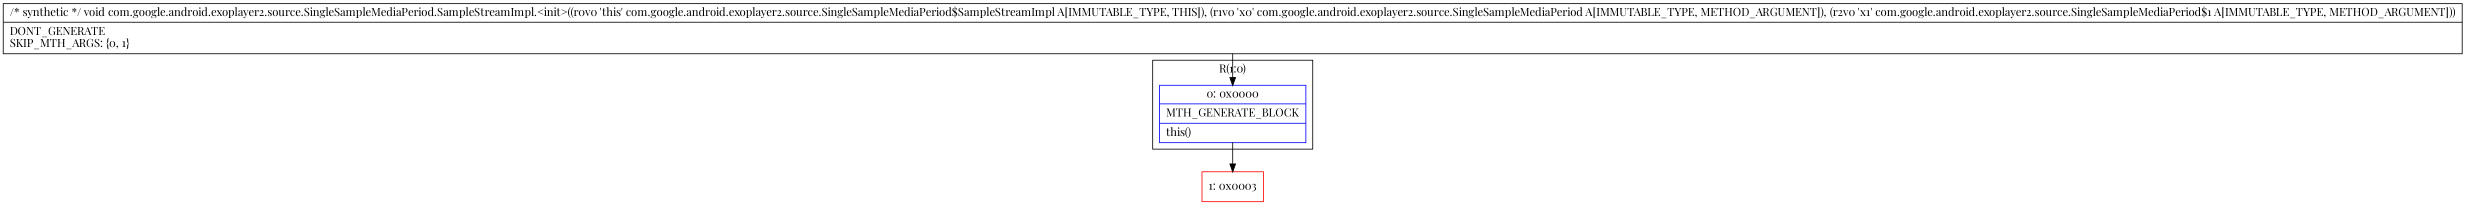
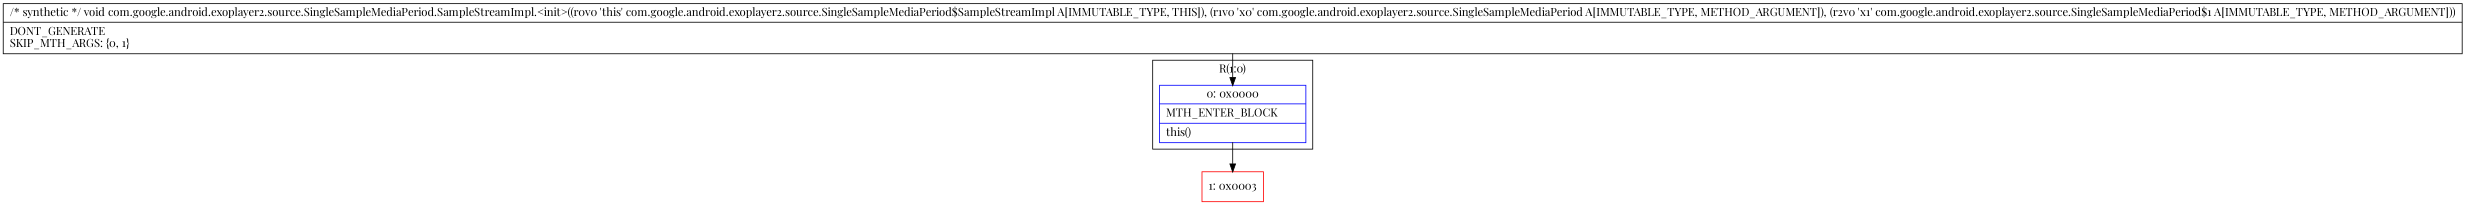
(1233, 113) -> (1222, 113)
